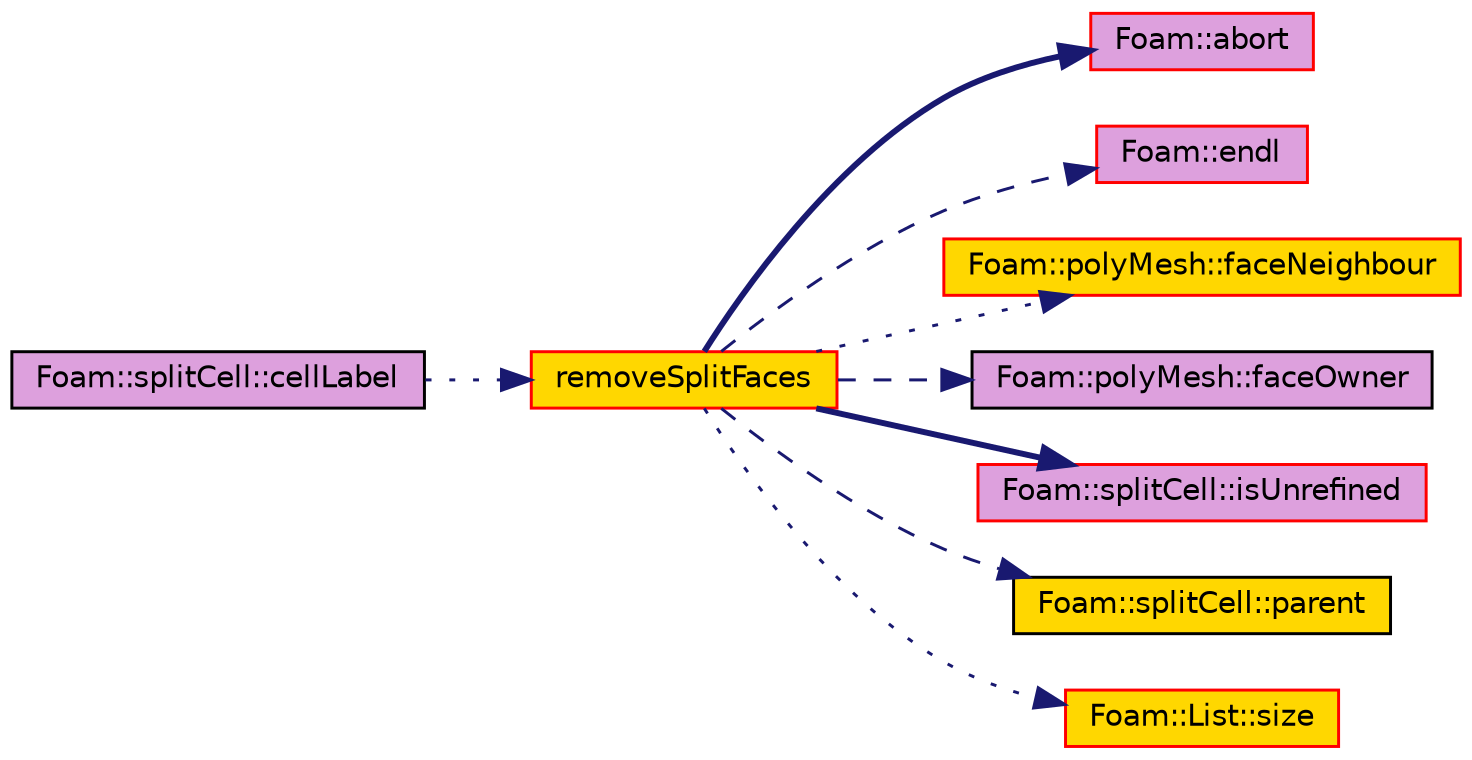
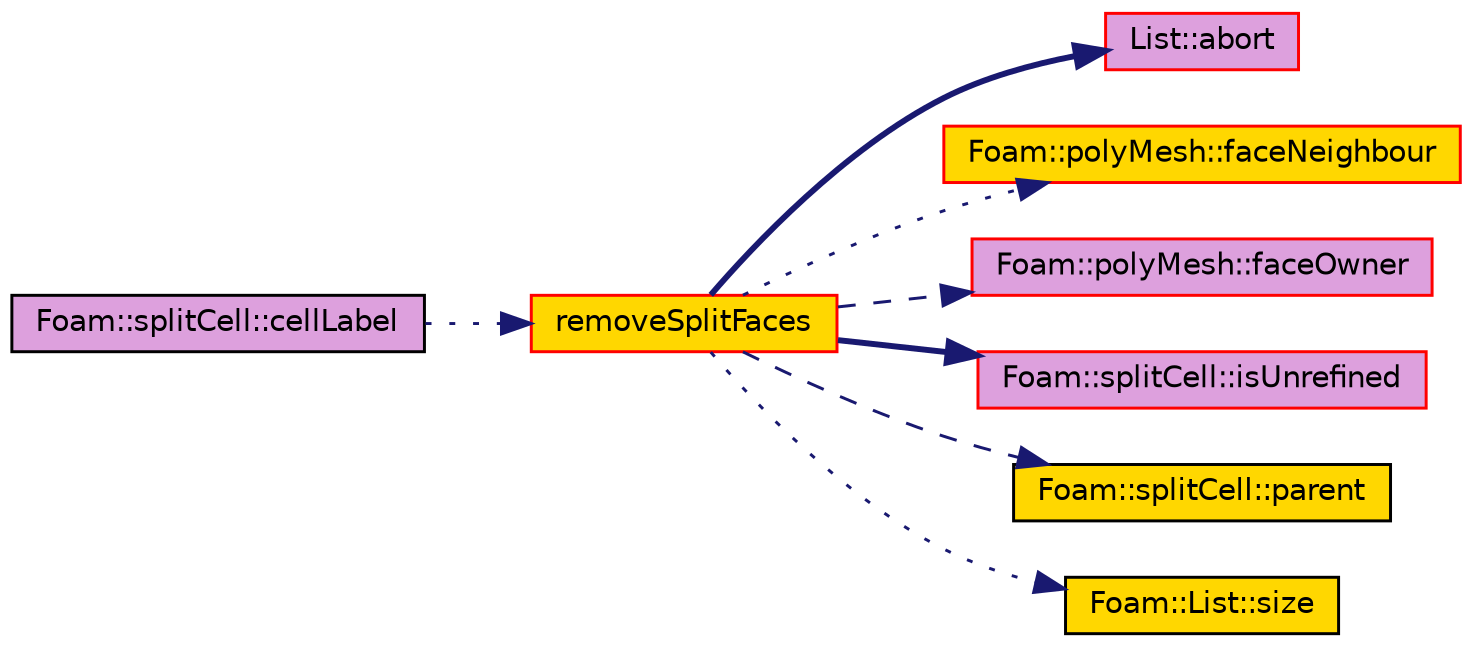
(1202, 42) -> (1202, 42)
(1202, 154) -> none
(1202, 380) -> (1202, 267)
(1202, 718) -> (1202, 605)
